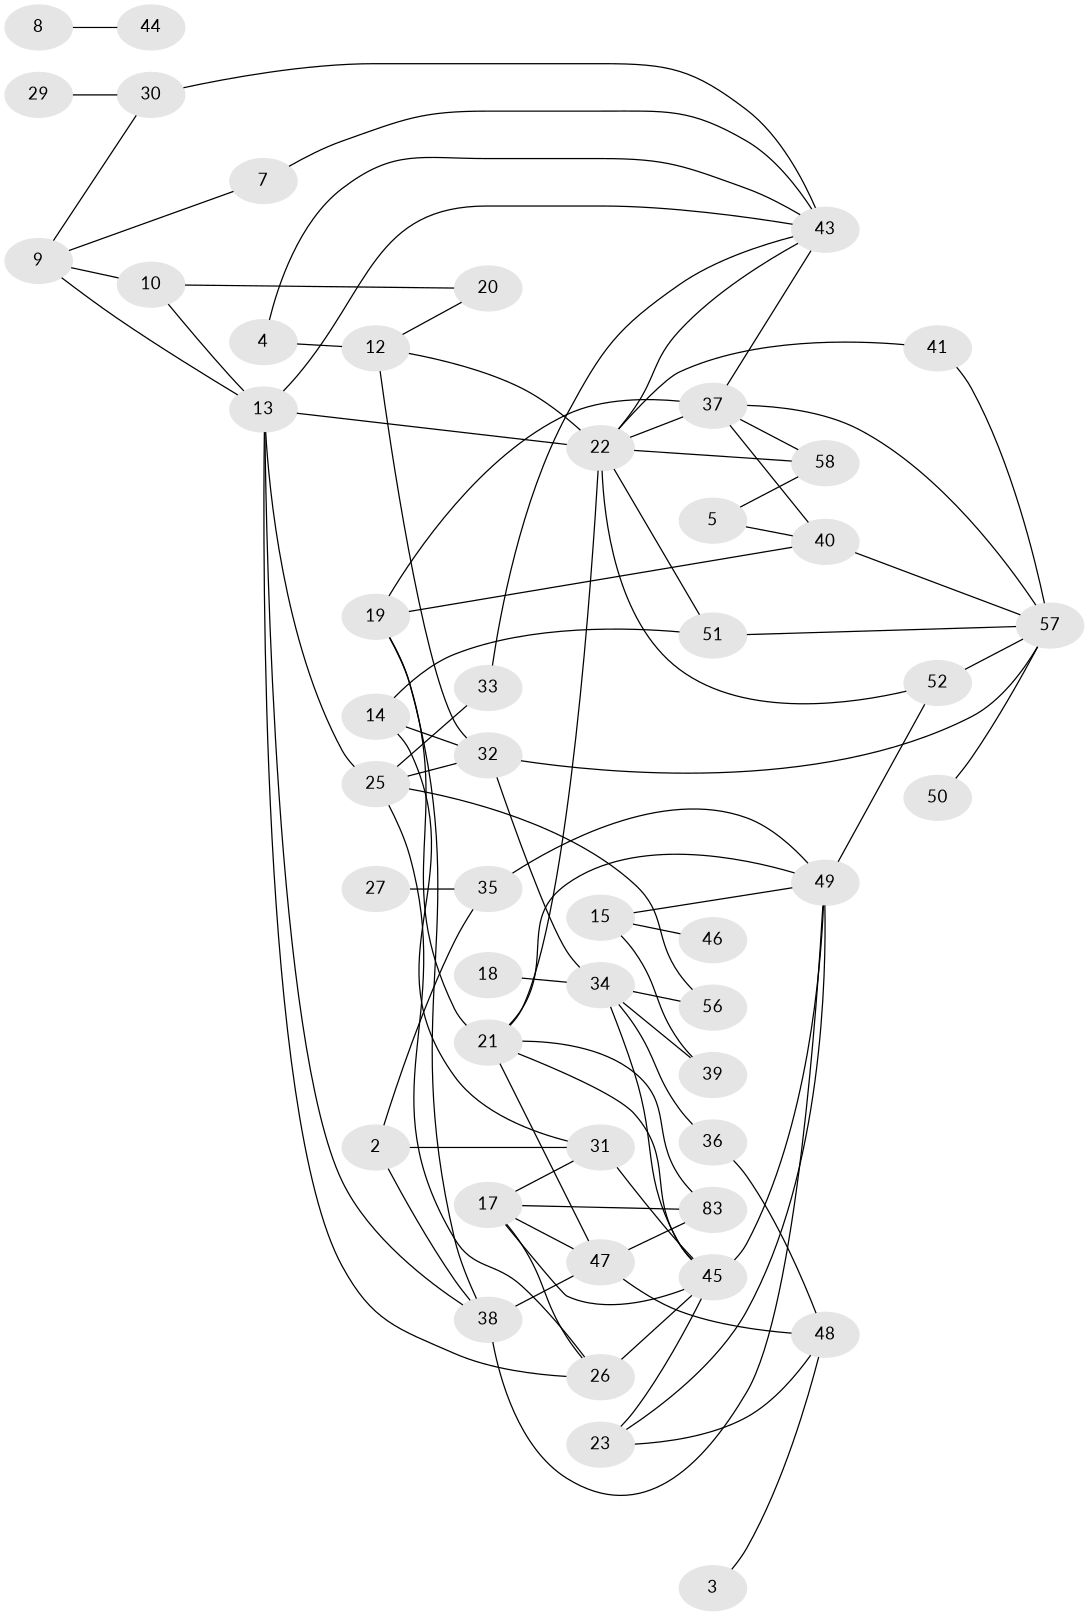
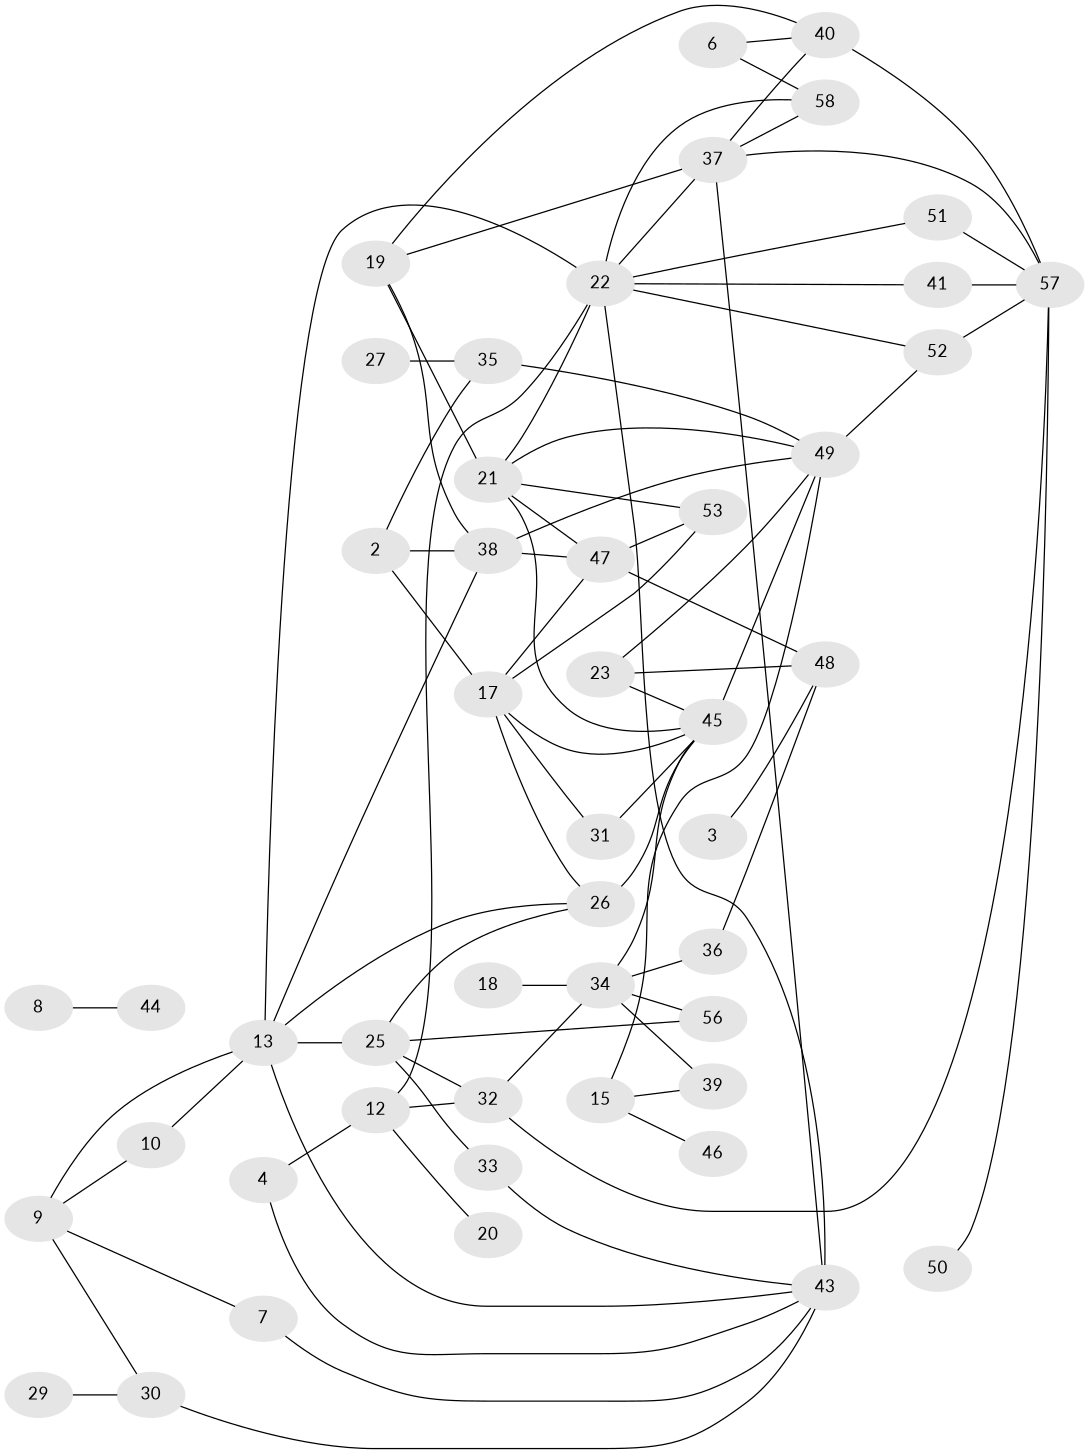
(320, 287) -> none
(713, 521) -> (713, 45)
(376, 717) -> none
(488, 1147) -> (434, 625)
(713, 1210) -> (713, 512)
